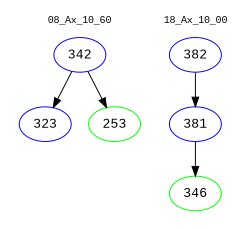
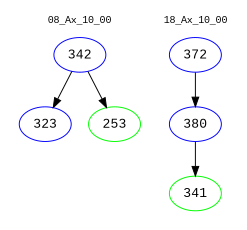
(80, 21) -> (80, 21)
(195, 55) -> (195, 55)
(195, 124) -> (195, 124)
(195, 193) -> (195, 193)
